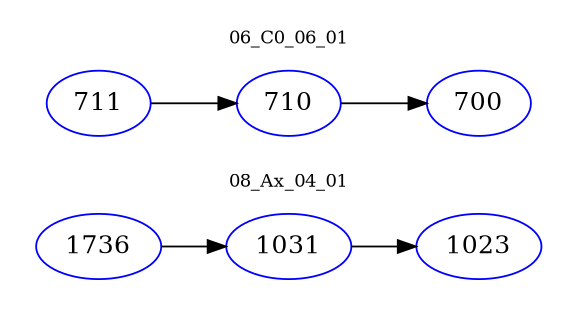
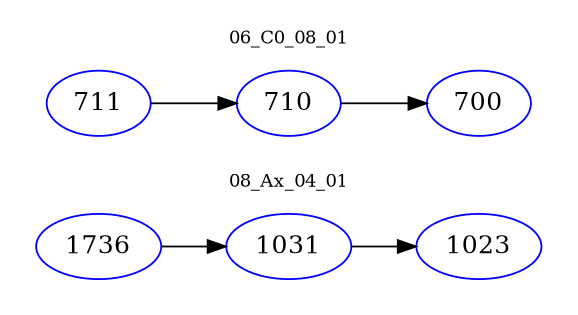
(289, 39) -> (289, 39)
